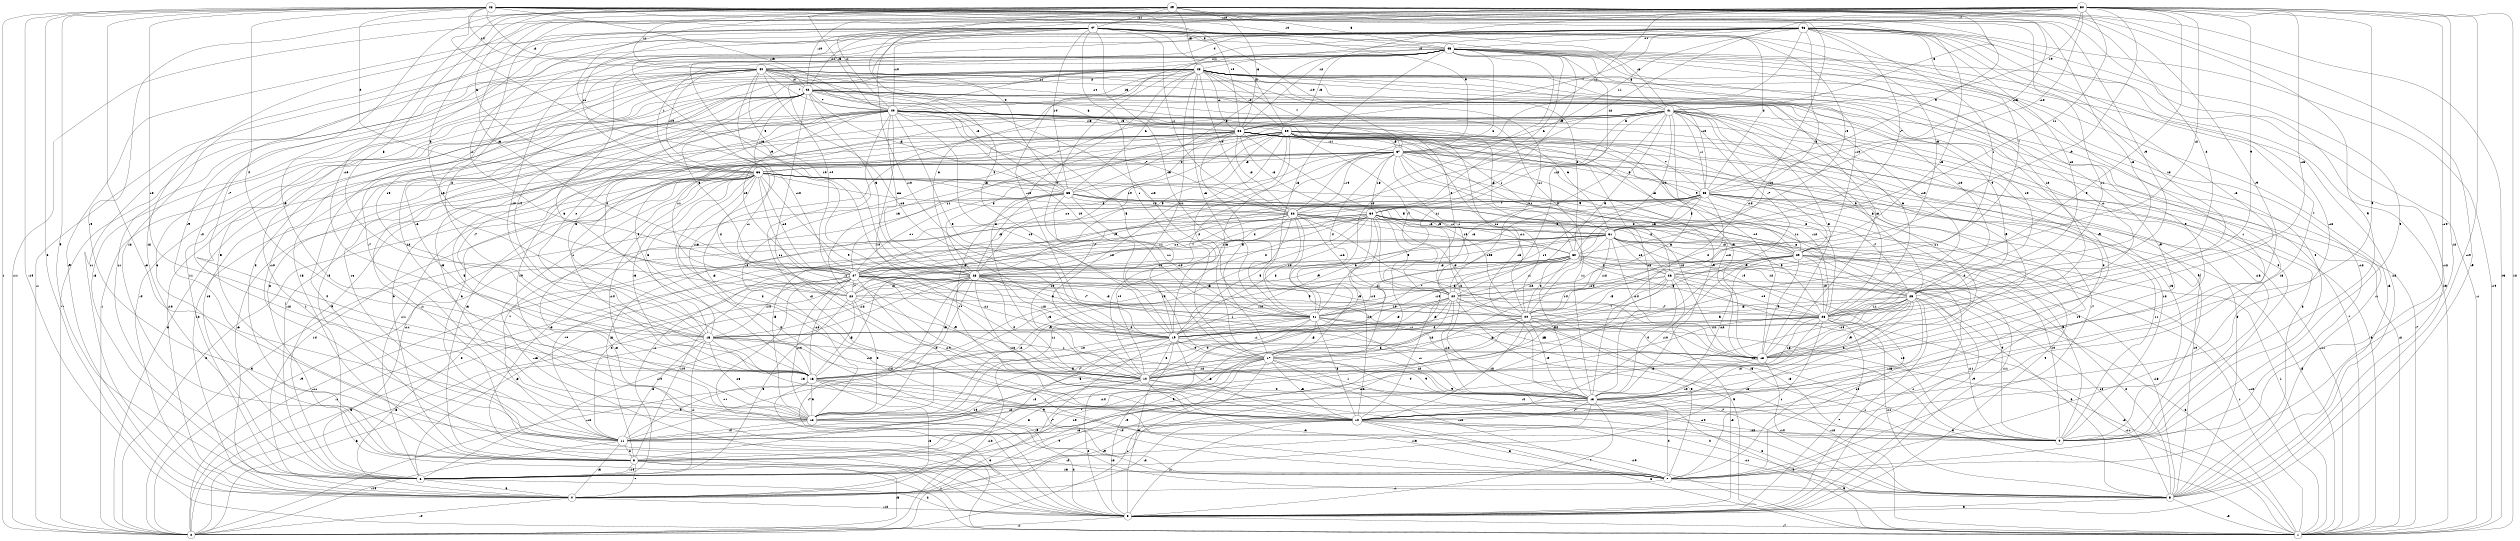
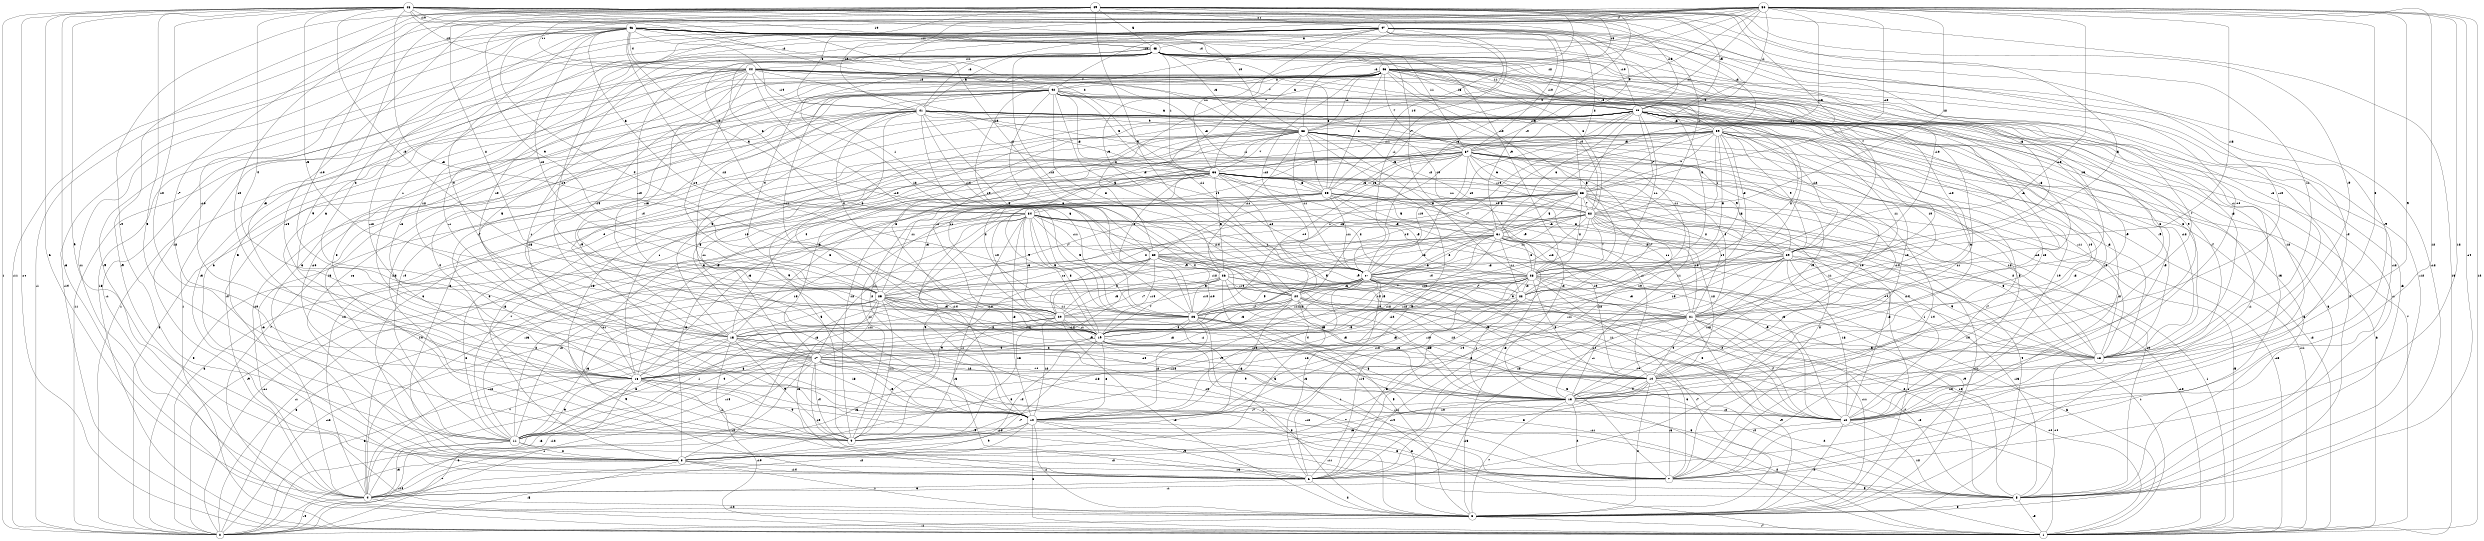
(1781, 211) -> none
(1516, 279) -> none
